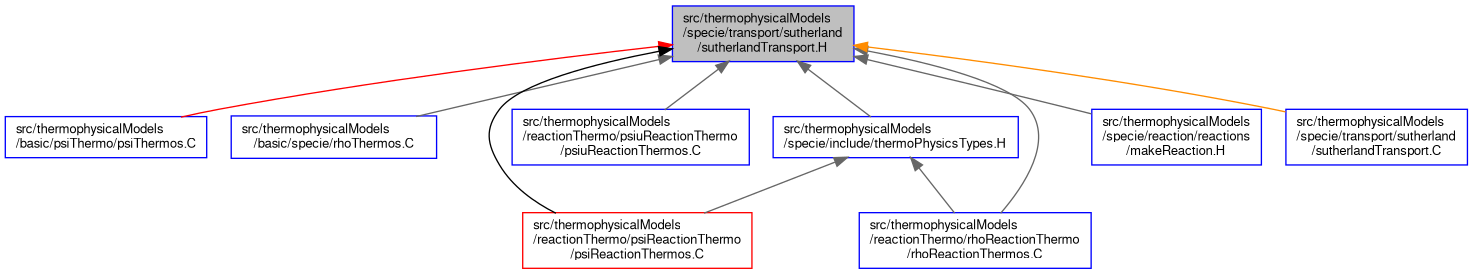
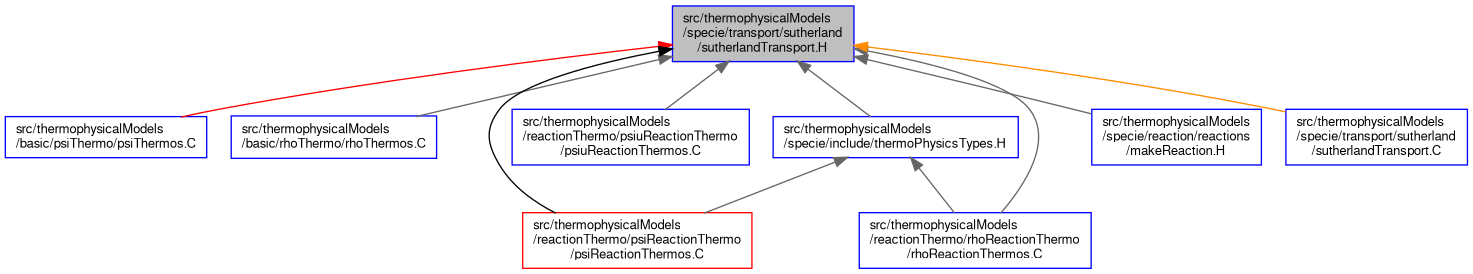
(334, 137) -> (334, 137)
